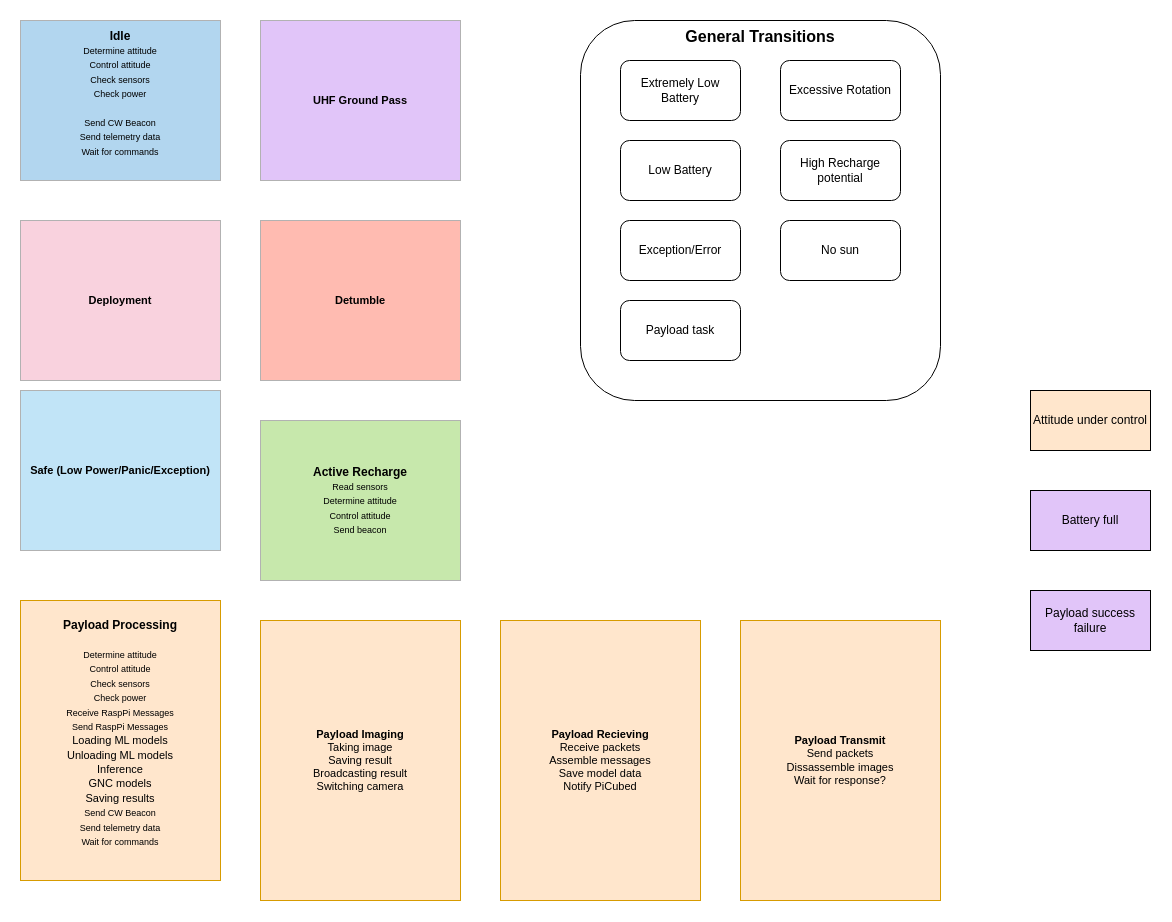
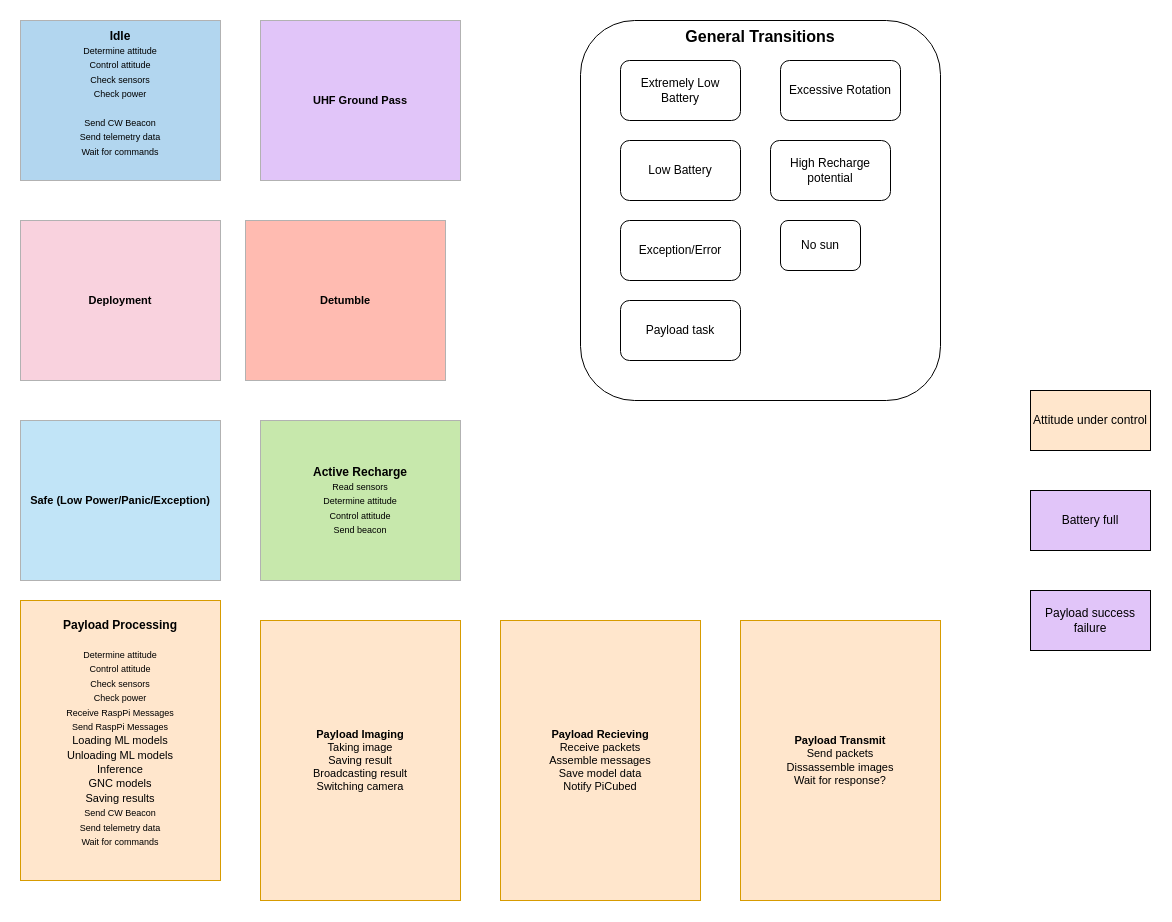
(841, 171) -> (831, 171)
(841, 251) -> (821, 246)
(361, 301) -> (346, 301)
(121, 471) -> (121, 501)
